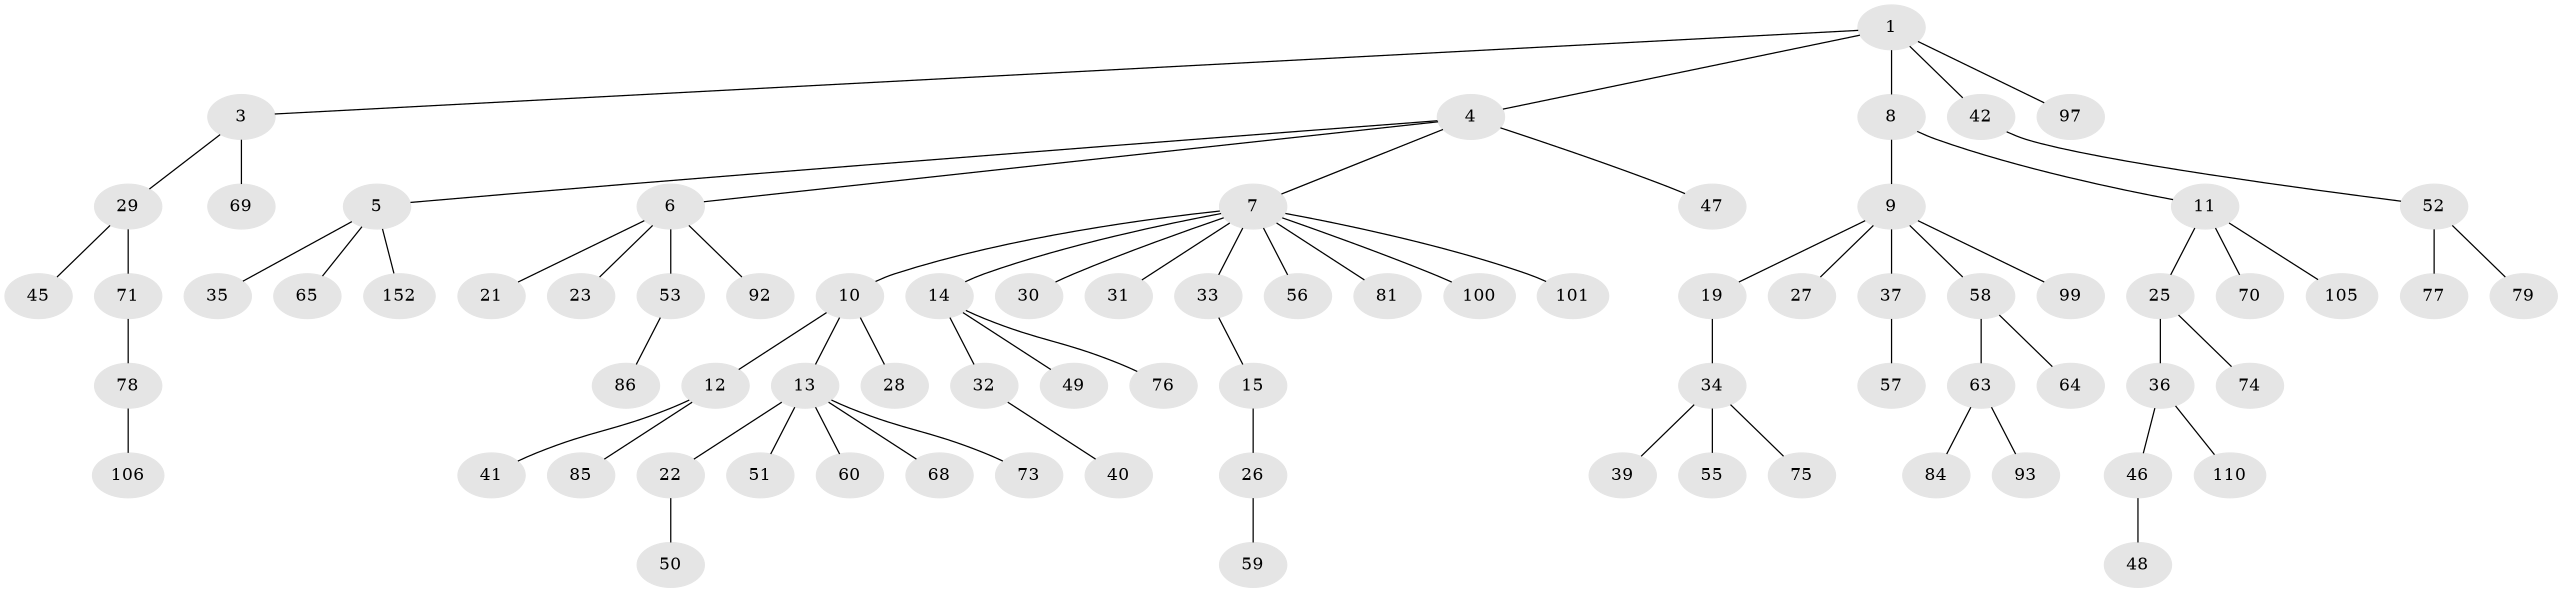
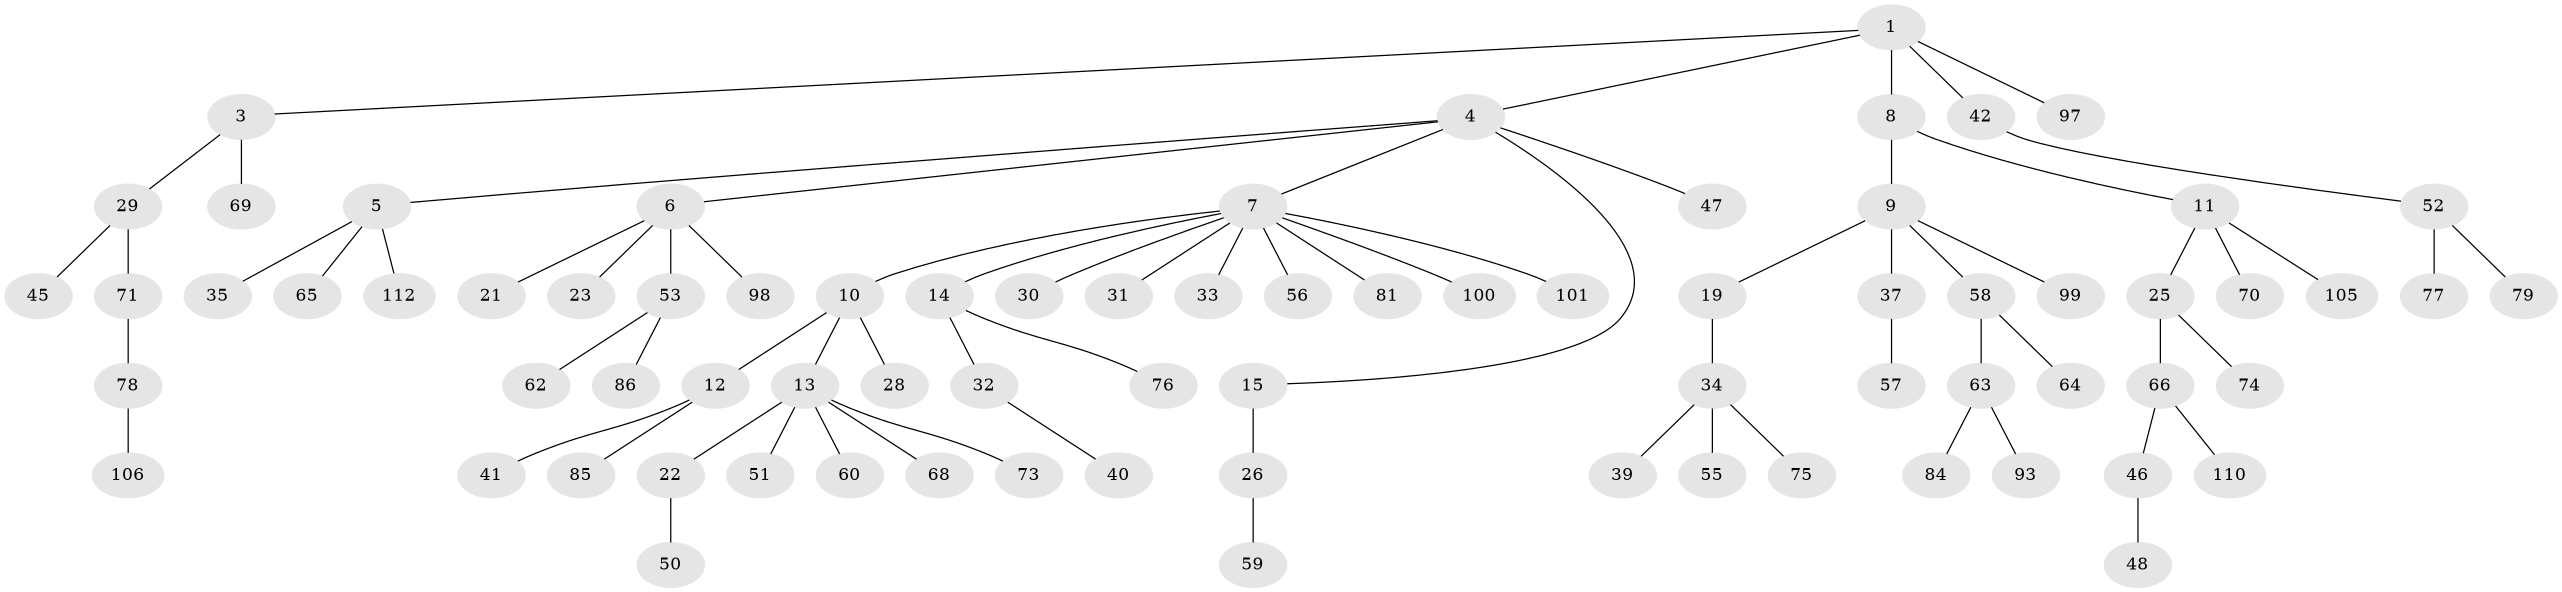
(399, 296) -> (399, 296)
(760, 296) -> (760, 296)
(1802, 296) -> none
(1231, 341) -> (1581, 342)
none -> (536, 386)
(1074, 386) -> none
(2160, 386) -> (2160, 386)
